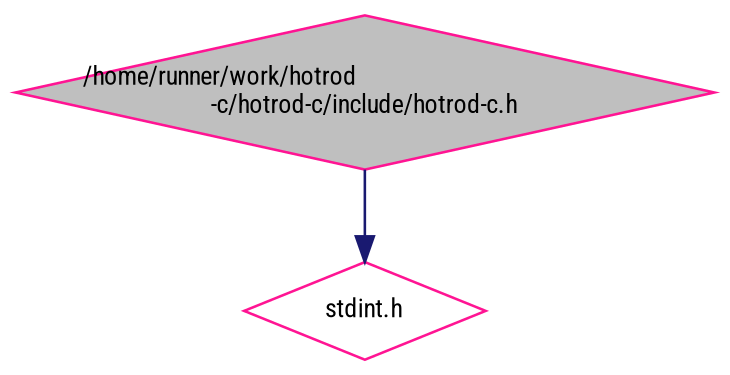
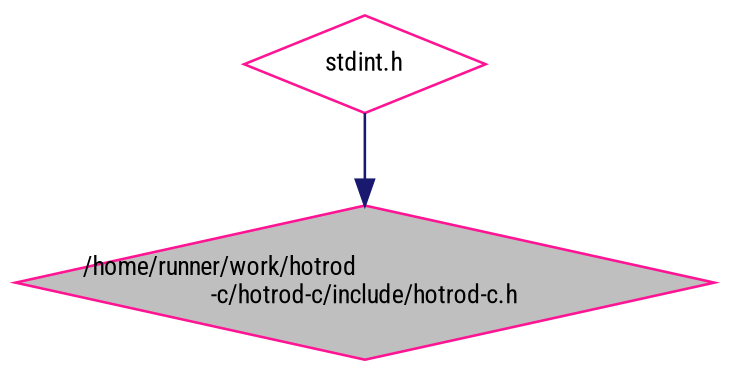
(365, 203) -> (365, 146)
